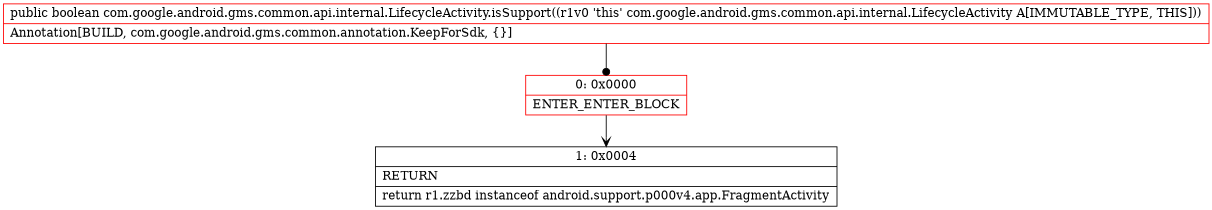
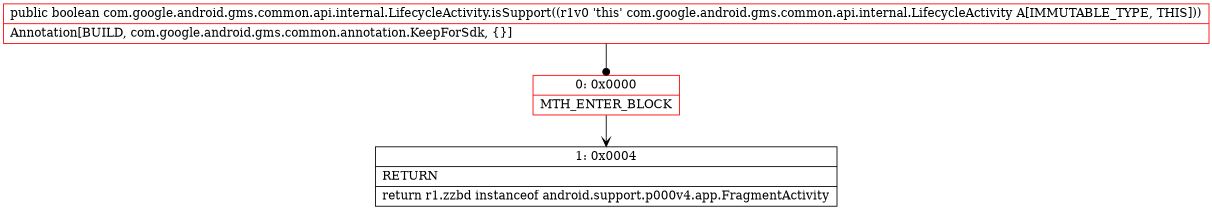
(606, 105) -> (606, 105)
